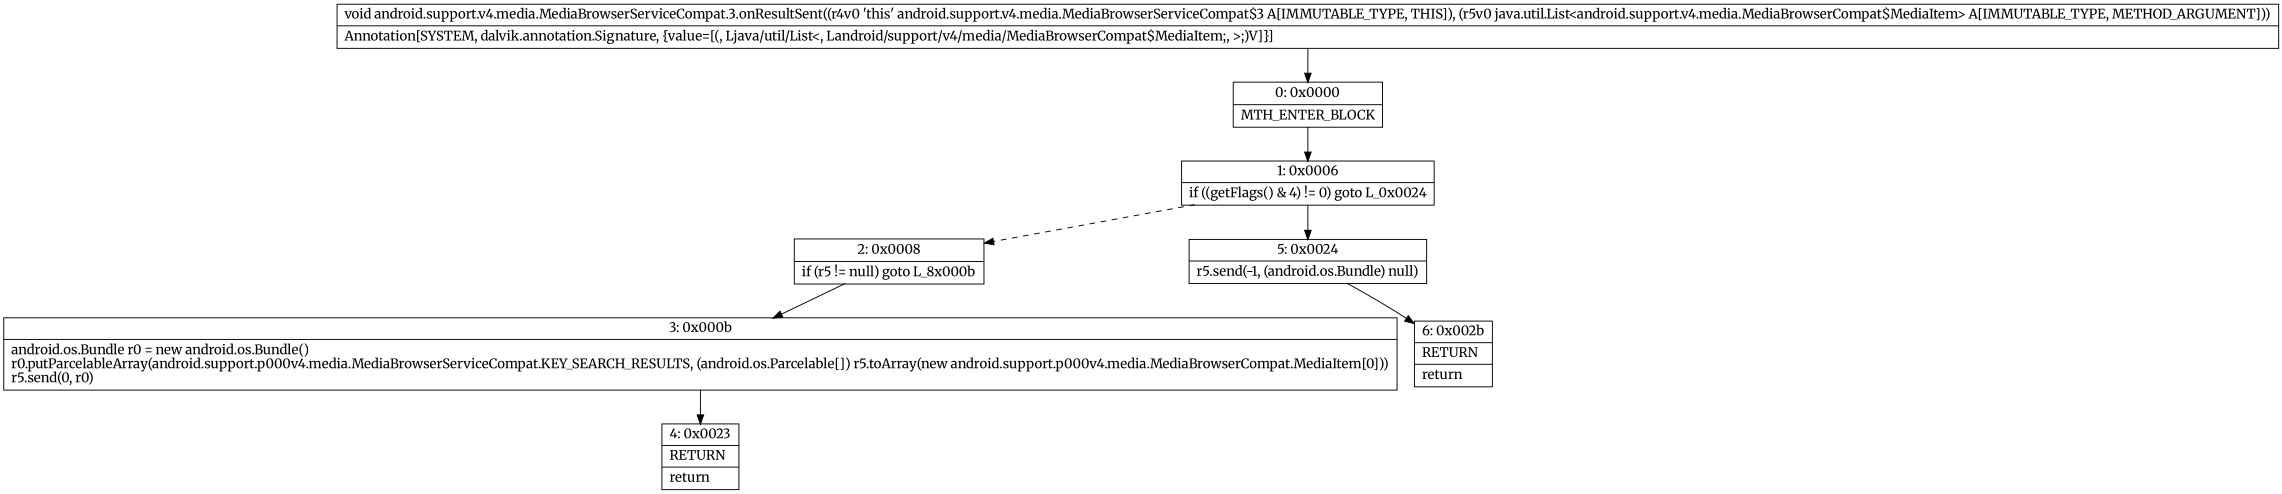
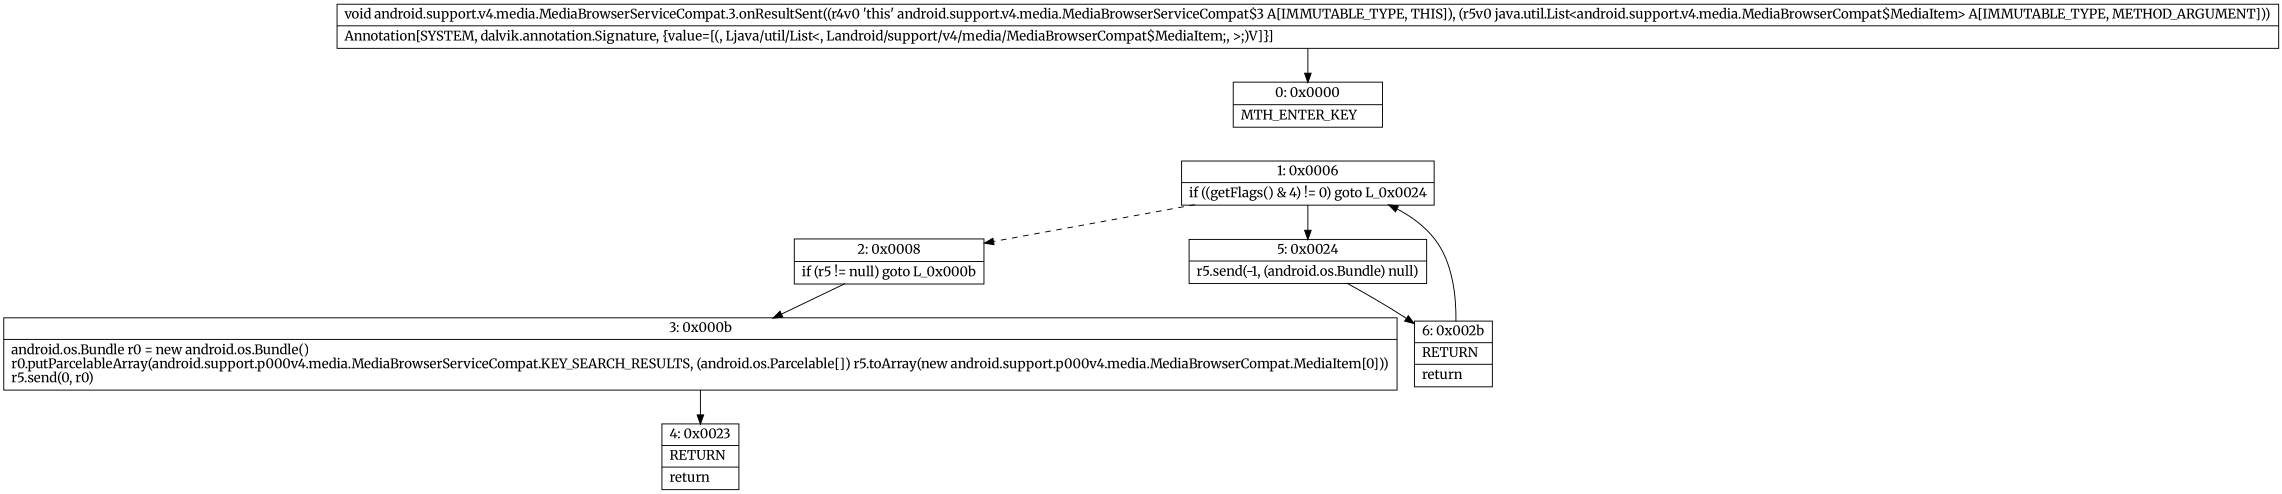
(1308, 115) -> (1299, 115)
(1308, 139) -> (1444, 255)
(889, 272) -> (889, 272)
